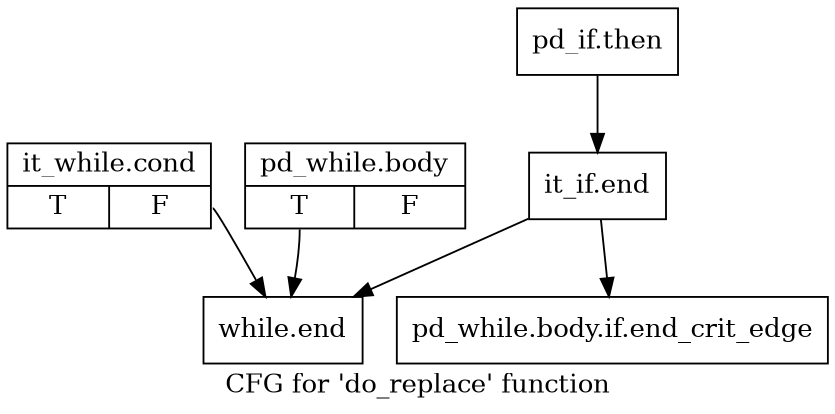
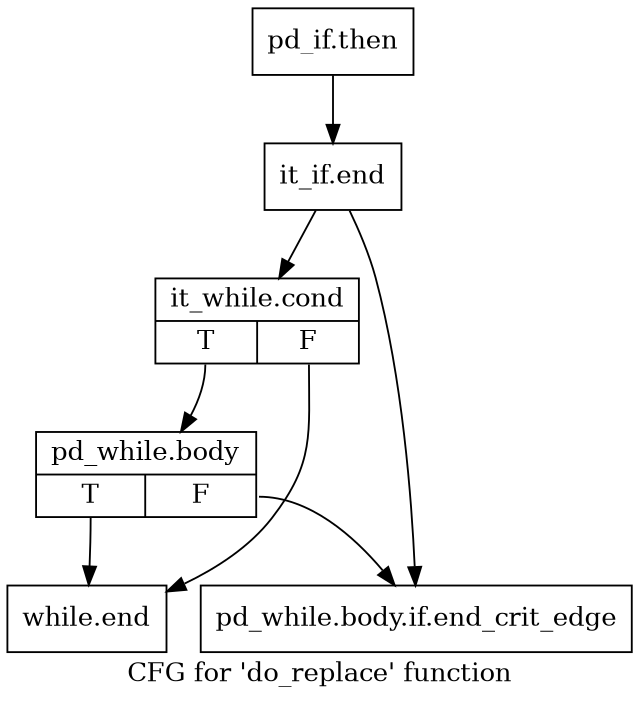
(450, 254) -> (302, 236)
none -> (201, 391)
none -> (328, 520)
